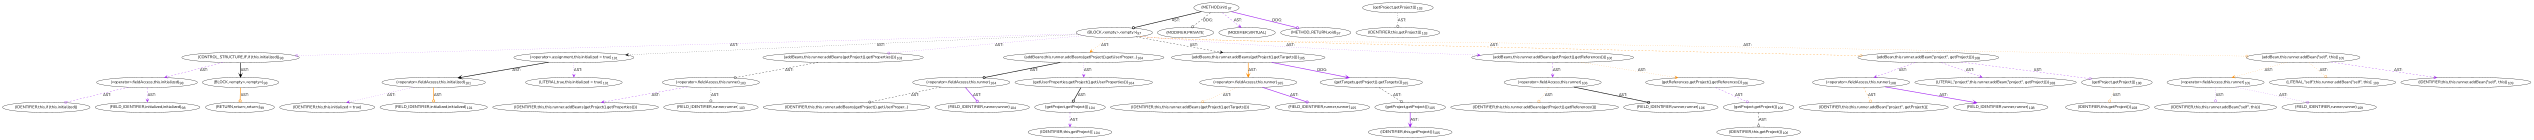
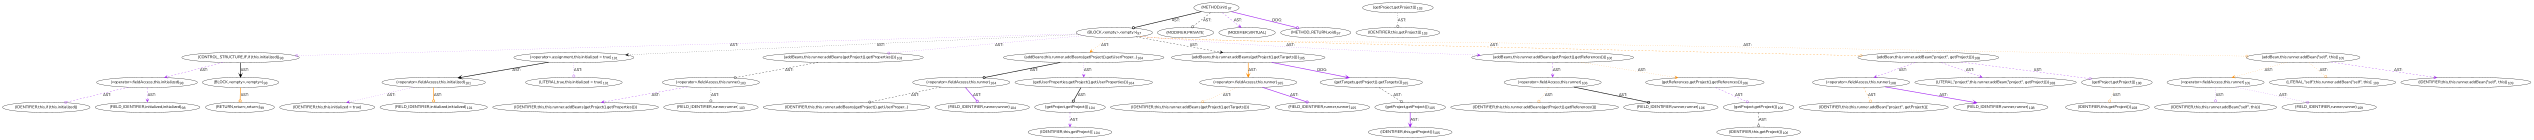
(1209, 20) -> (1208, 20)
(574, 69) -> (574, 69)
